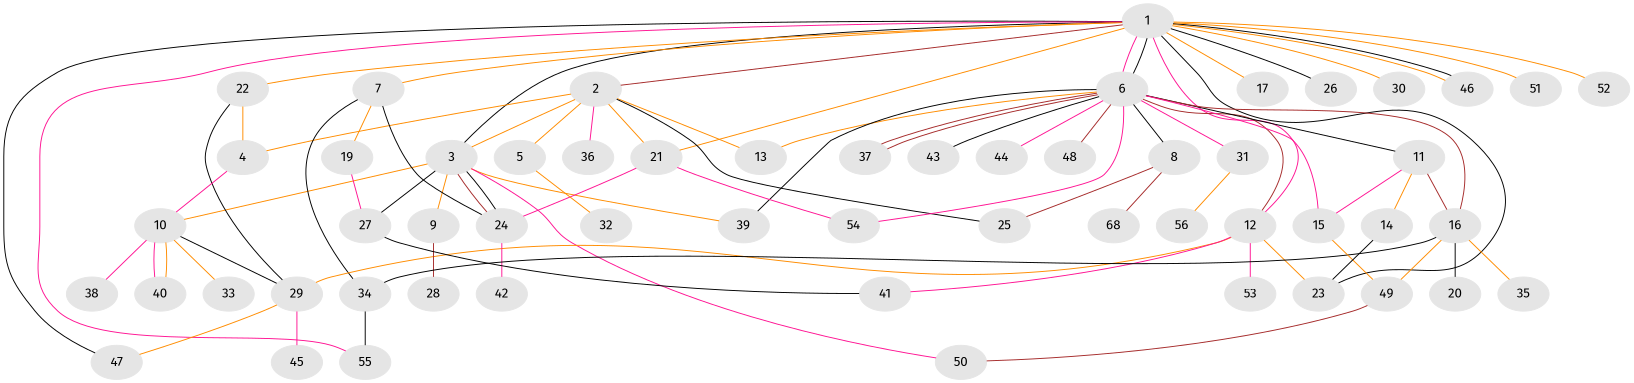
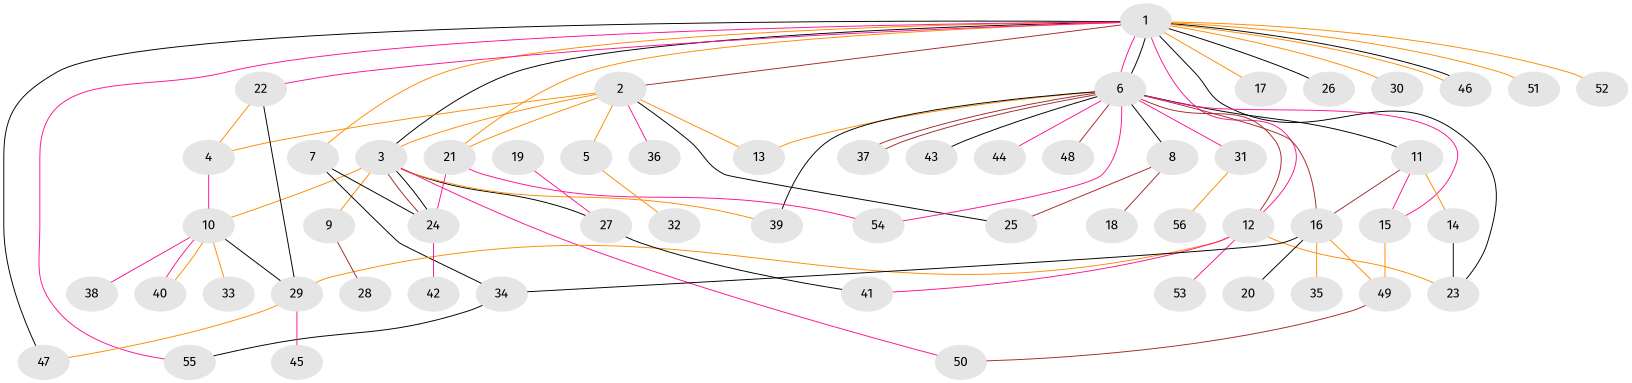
(608, 49) -> (702, 42)
(363, 123) -> none
(1114, 226) -> (1112, 226)
